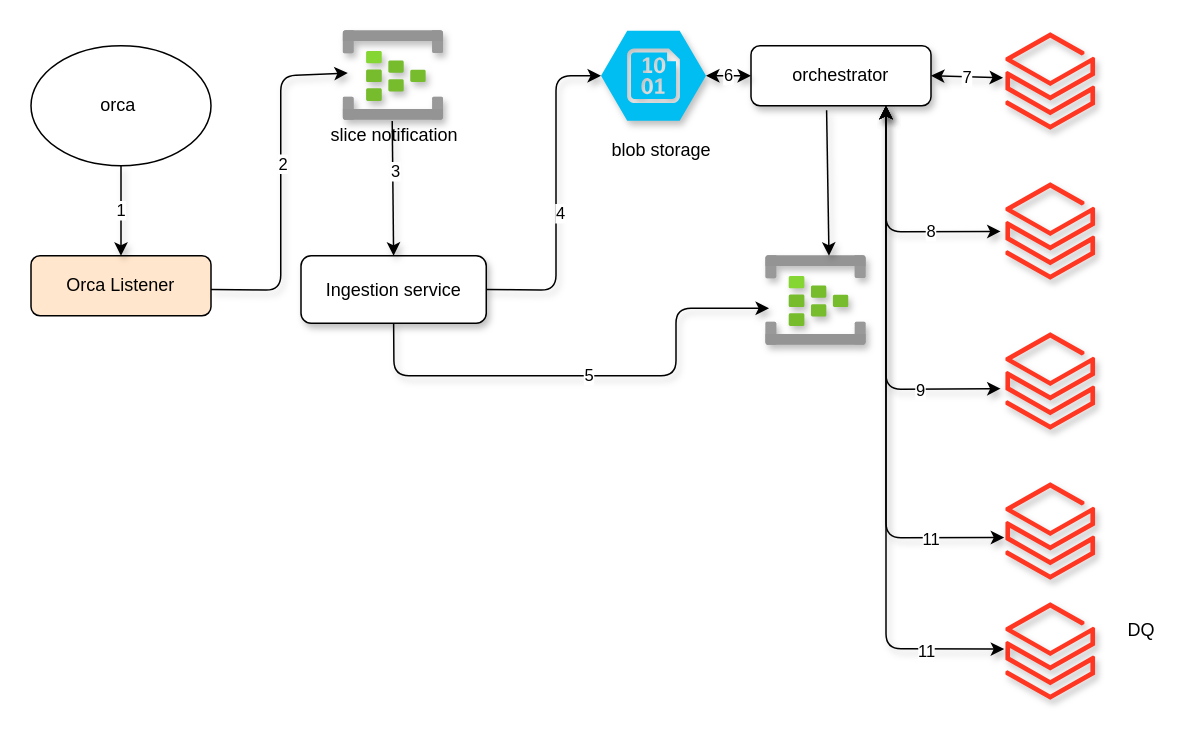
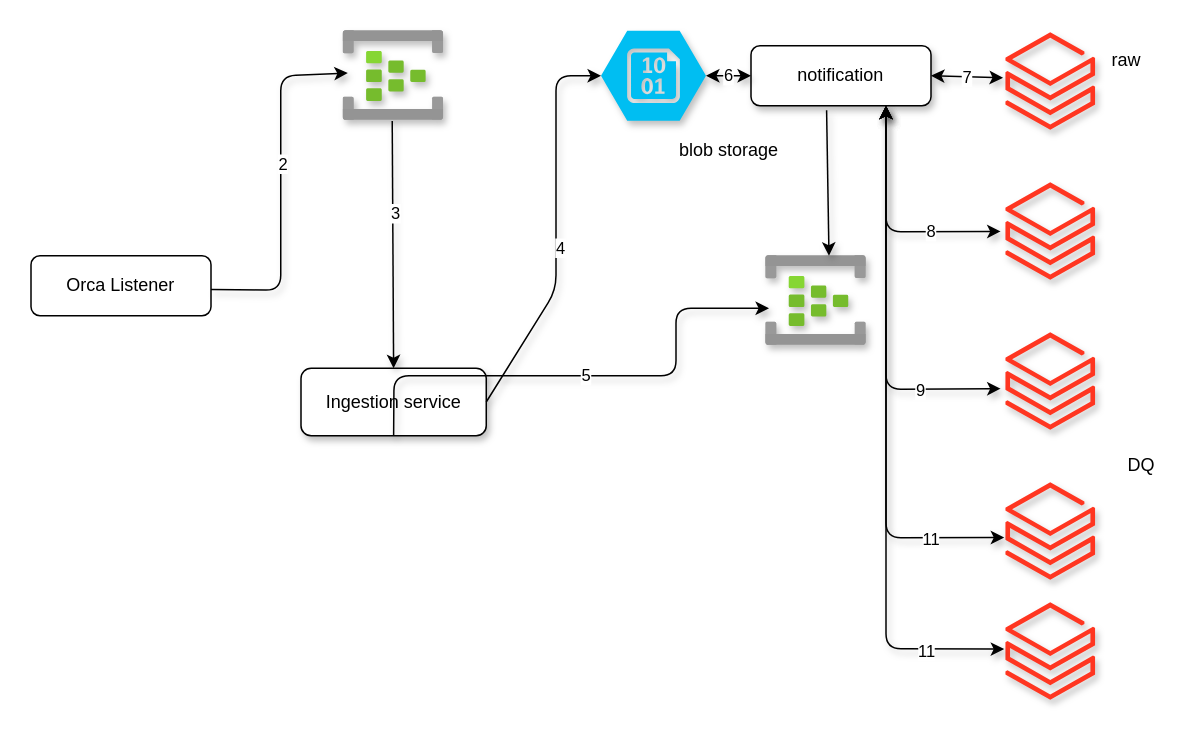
none -> (1126, 61)
(841, 76) -> (841, 76)
(121, 106) -> none
(393, 136) -> none
(661, 151) -> (728, 151)
(121, 206) -> none
(121, 286) -> (121, 286)
(393, 290) -> (393, 402)
(1141, 631) -> (1141, 466)
